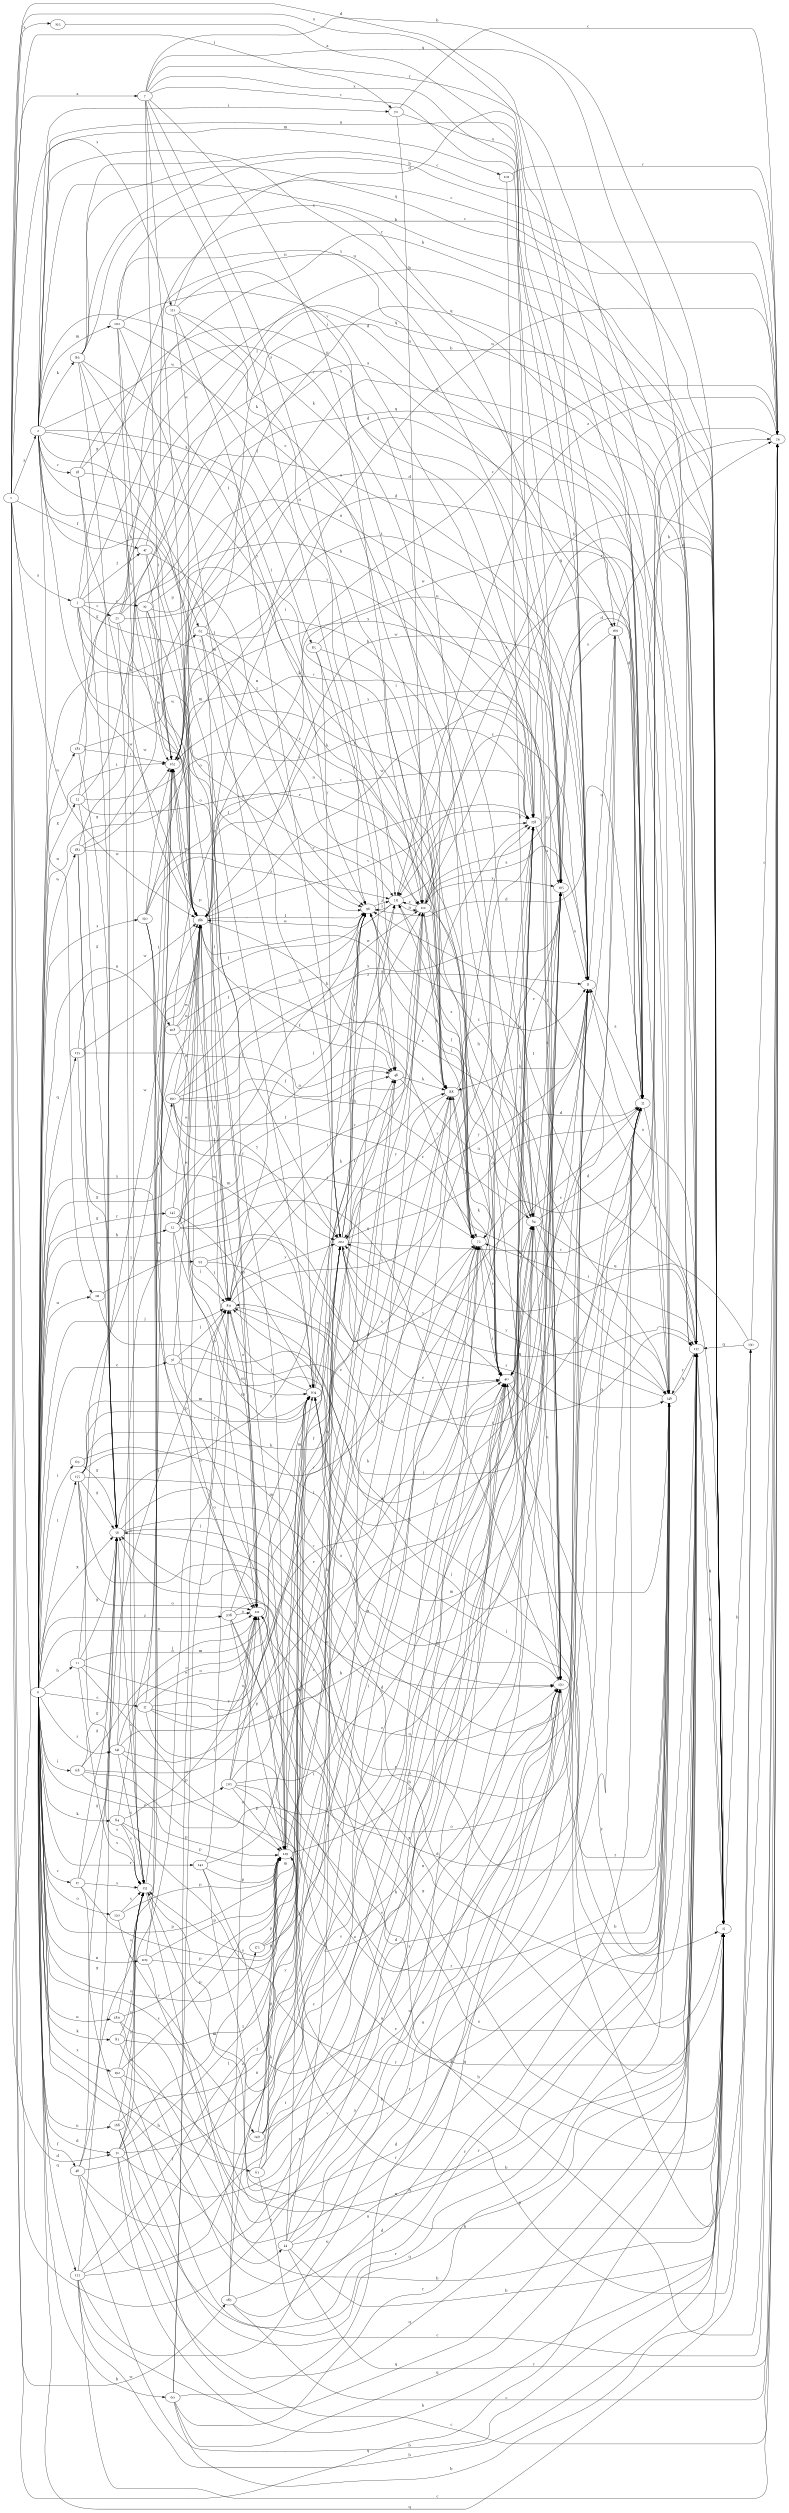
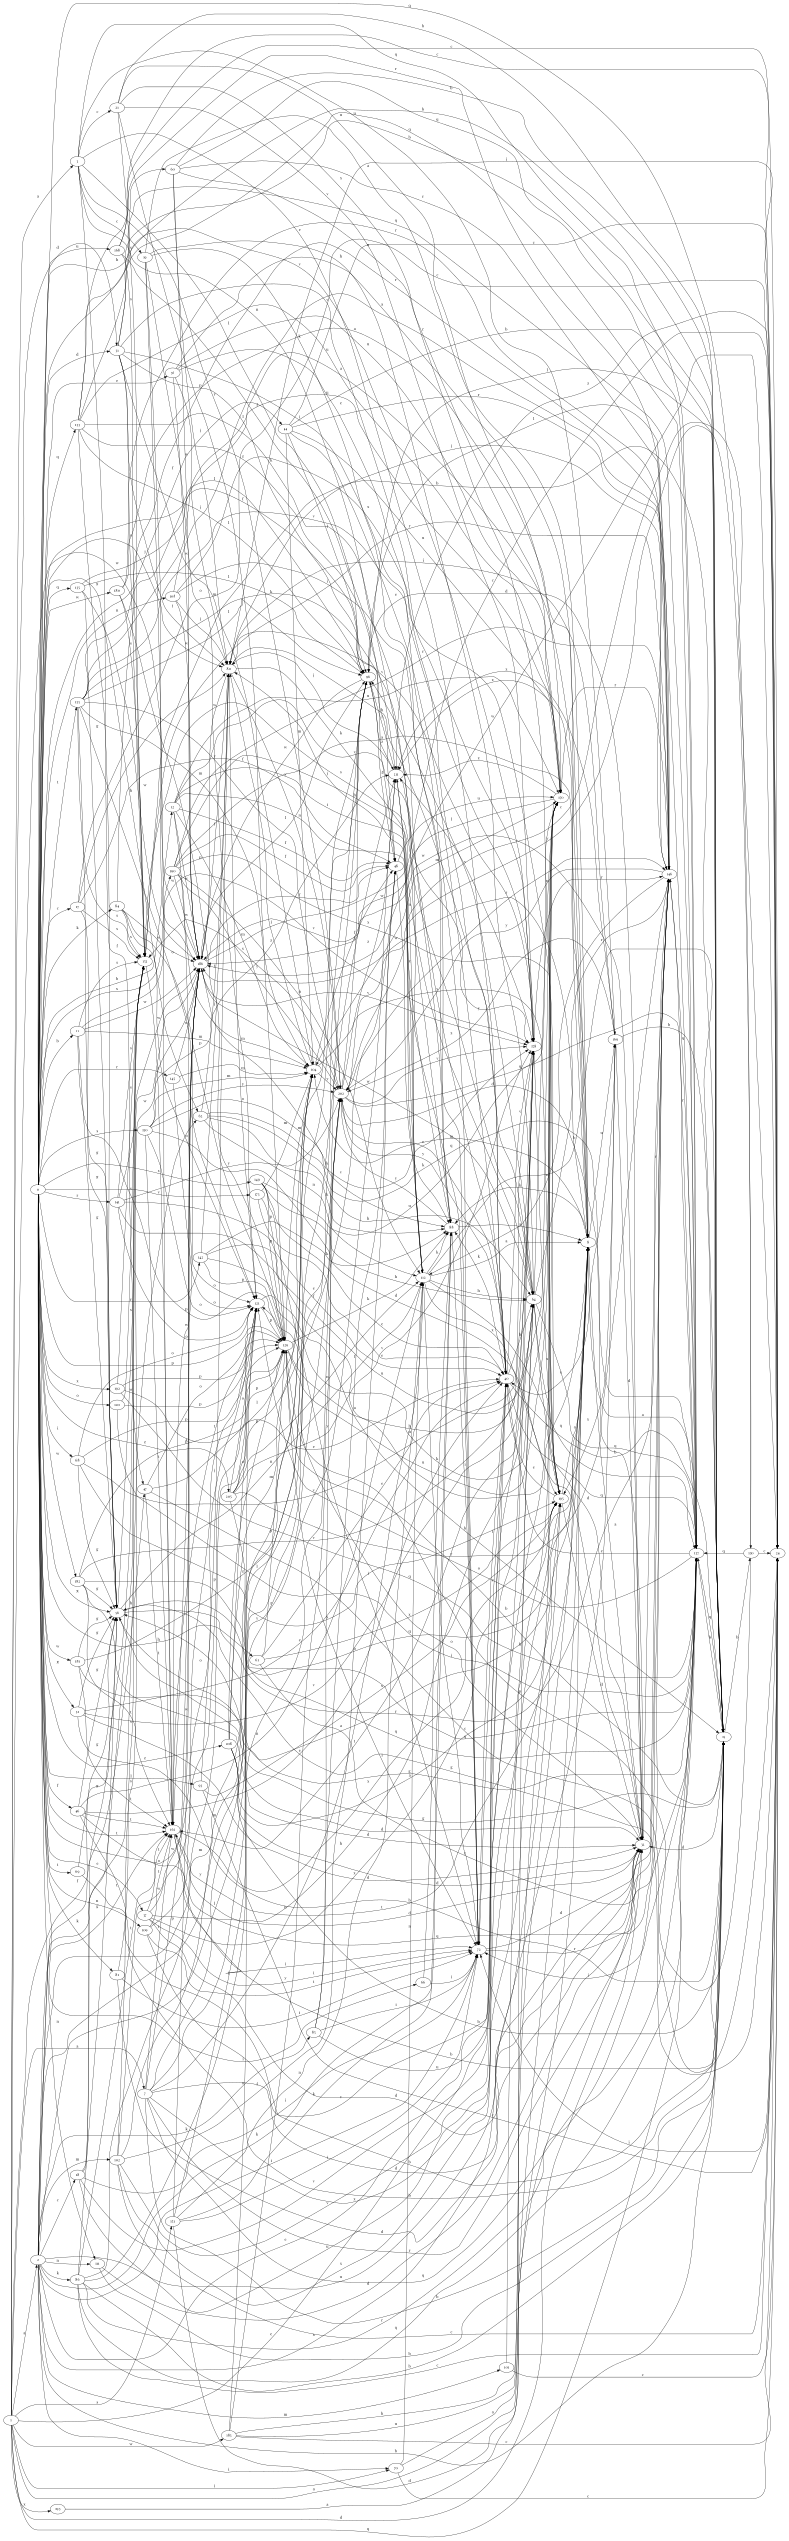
none -> (423, 1982)
none -> (43, 2042)
